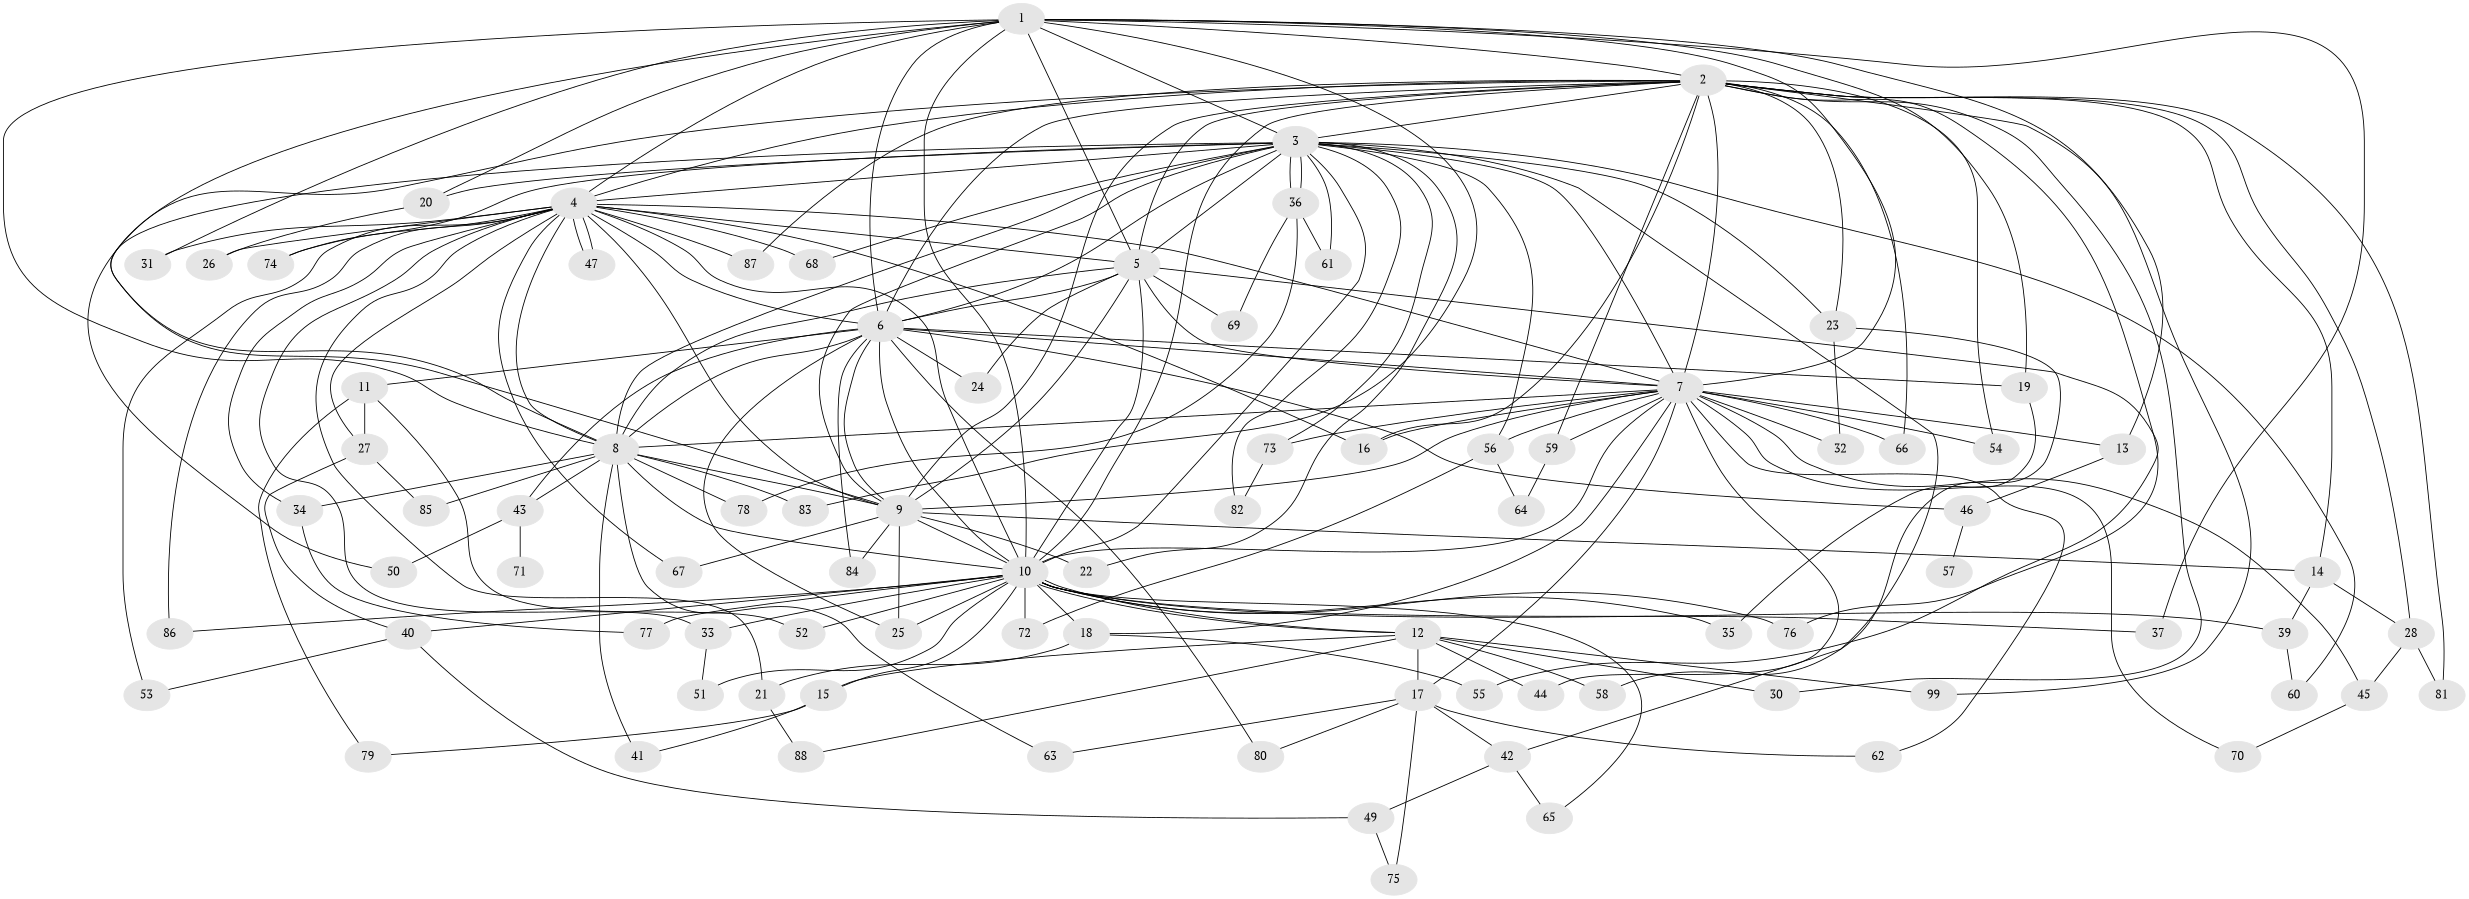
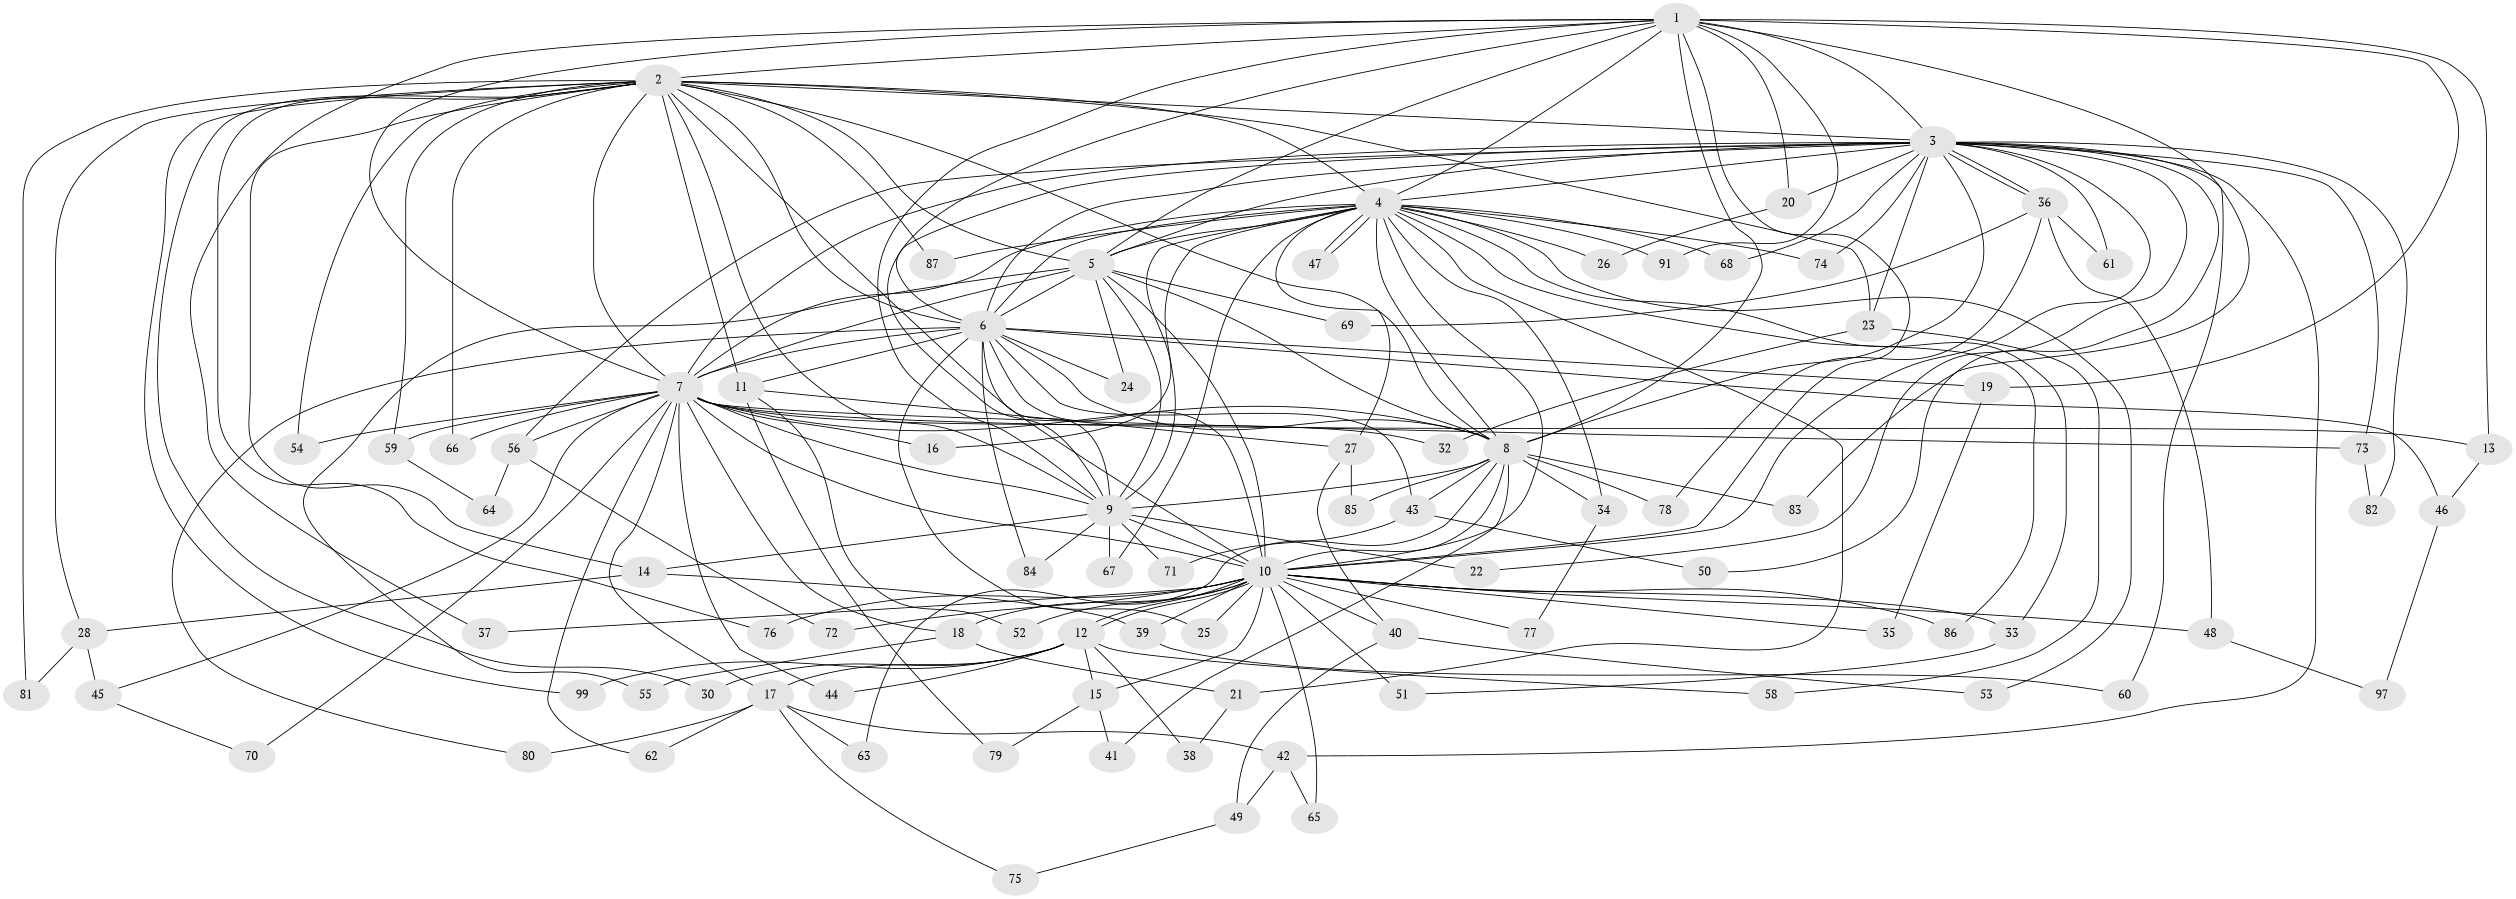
(148, 265) -> (1666, 265)
(1598, 311) -> (699, 234)
(899, 572) -> (1140, 541)
(1949, 572) -> (2382, 695)
none -> (2211, 634)
(801, 757) -> (1190, 757)
